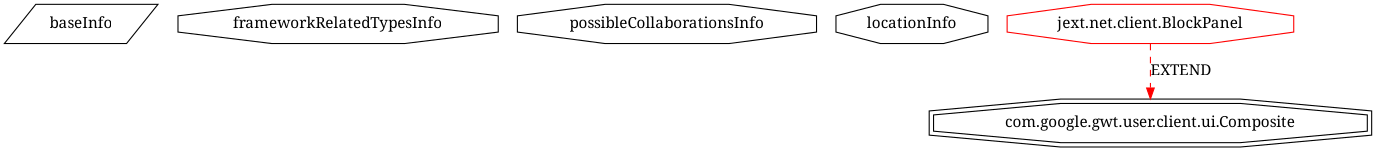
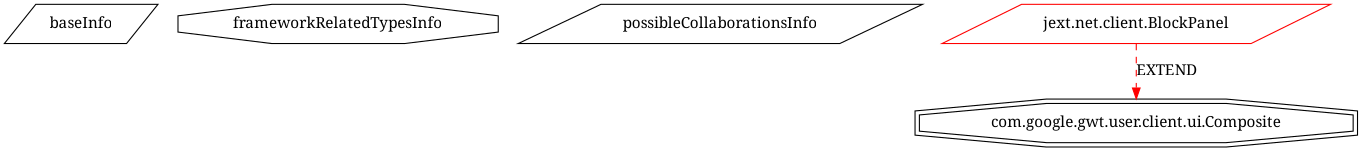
(667, 24) -> (720, 24)
(912, 24) -> none
(1150, 24) -> (1136, 24)
